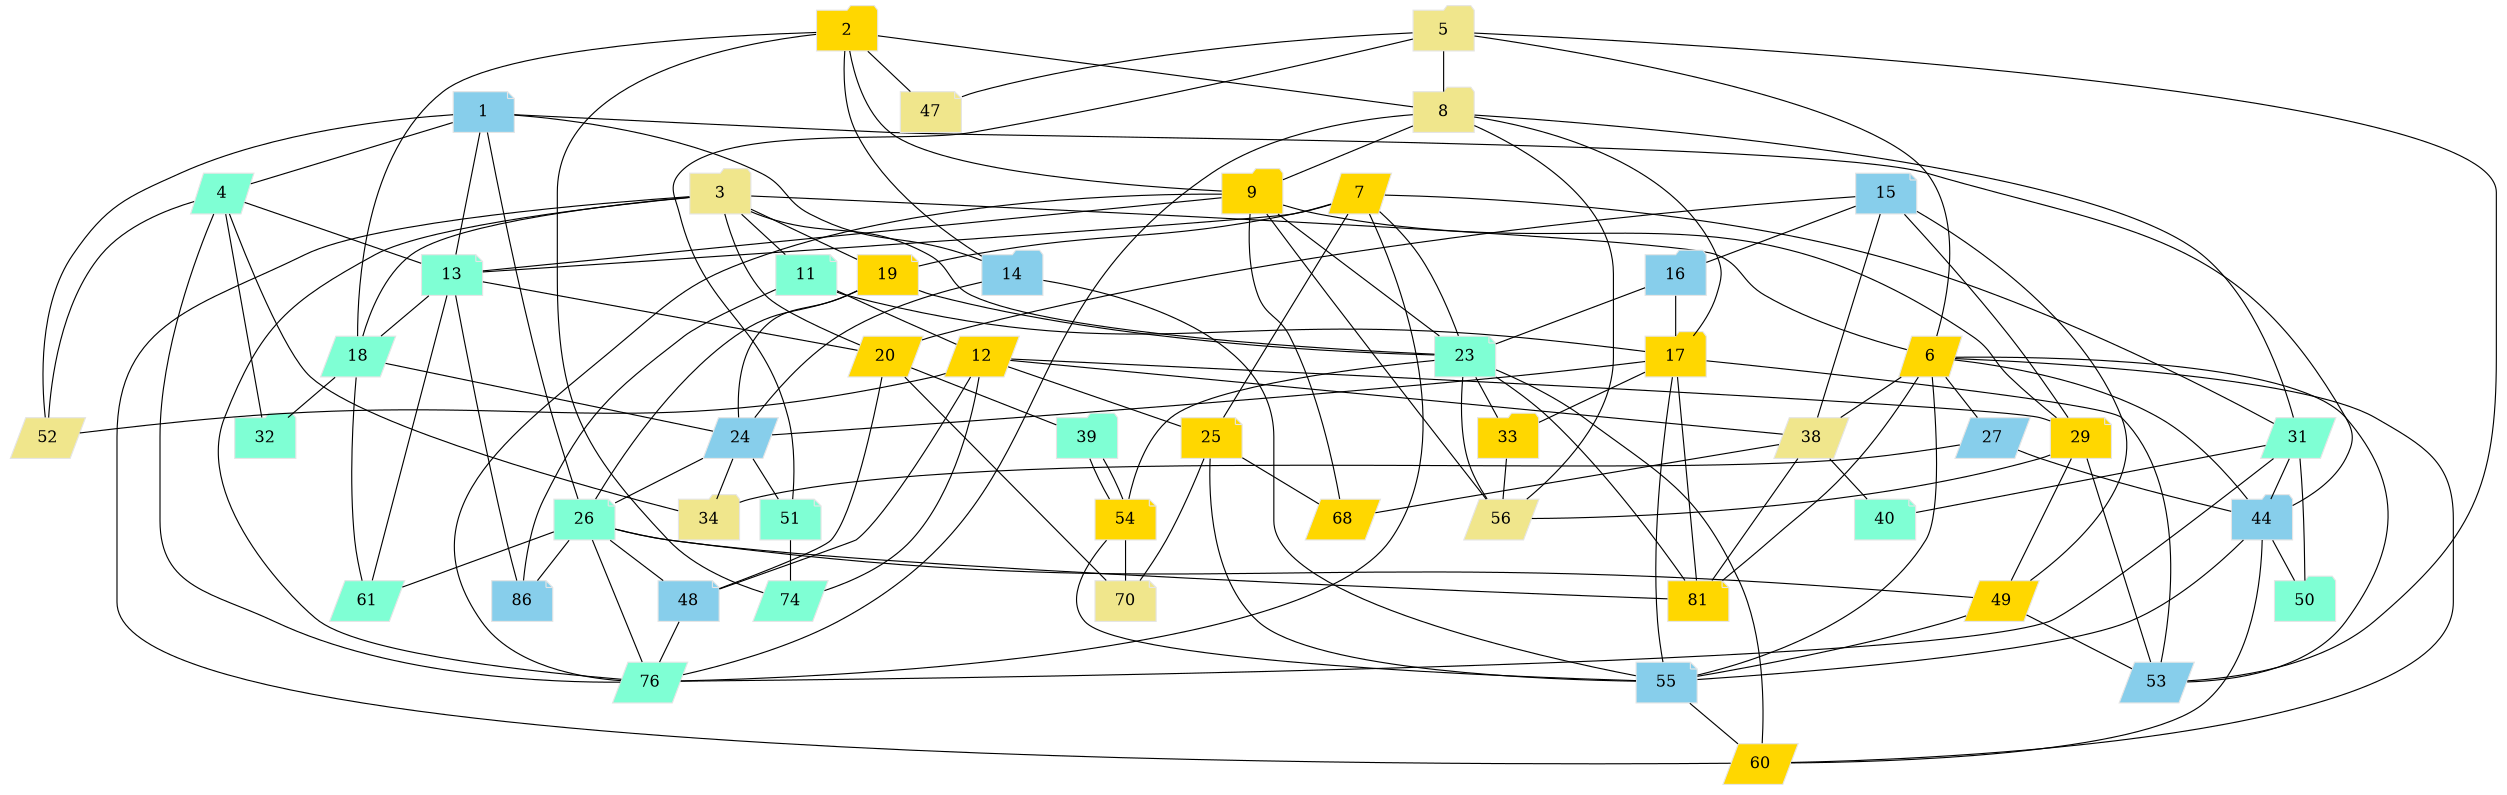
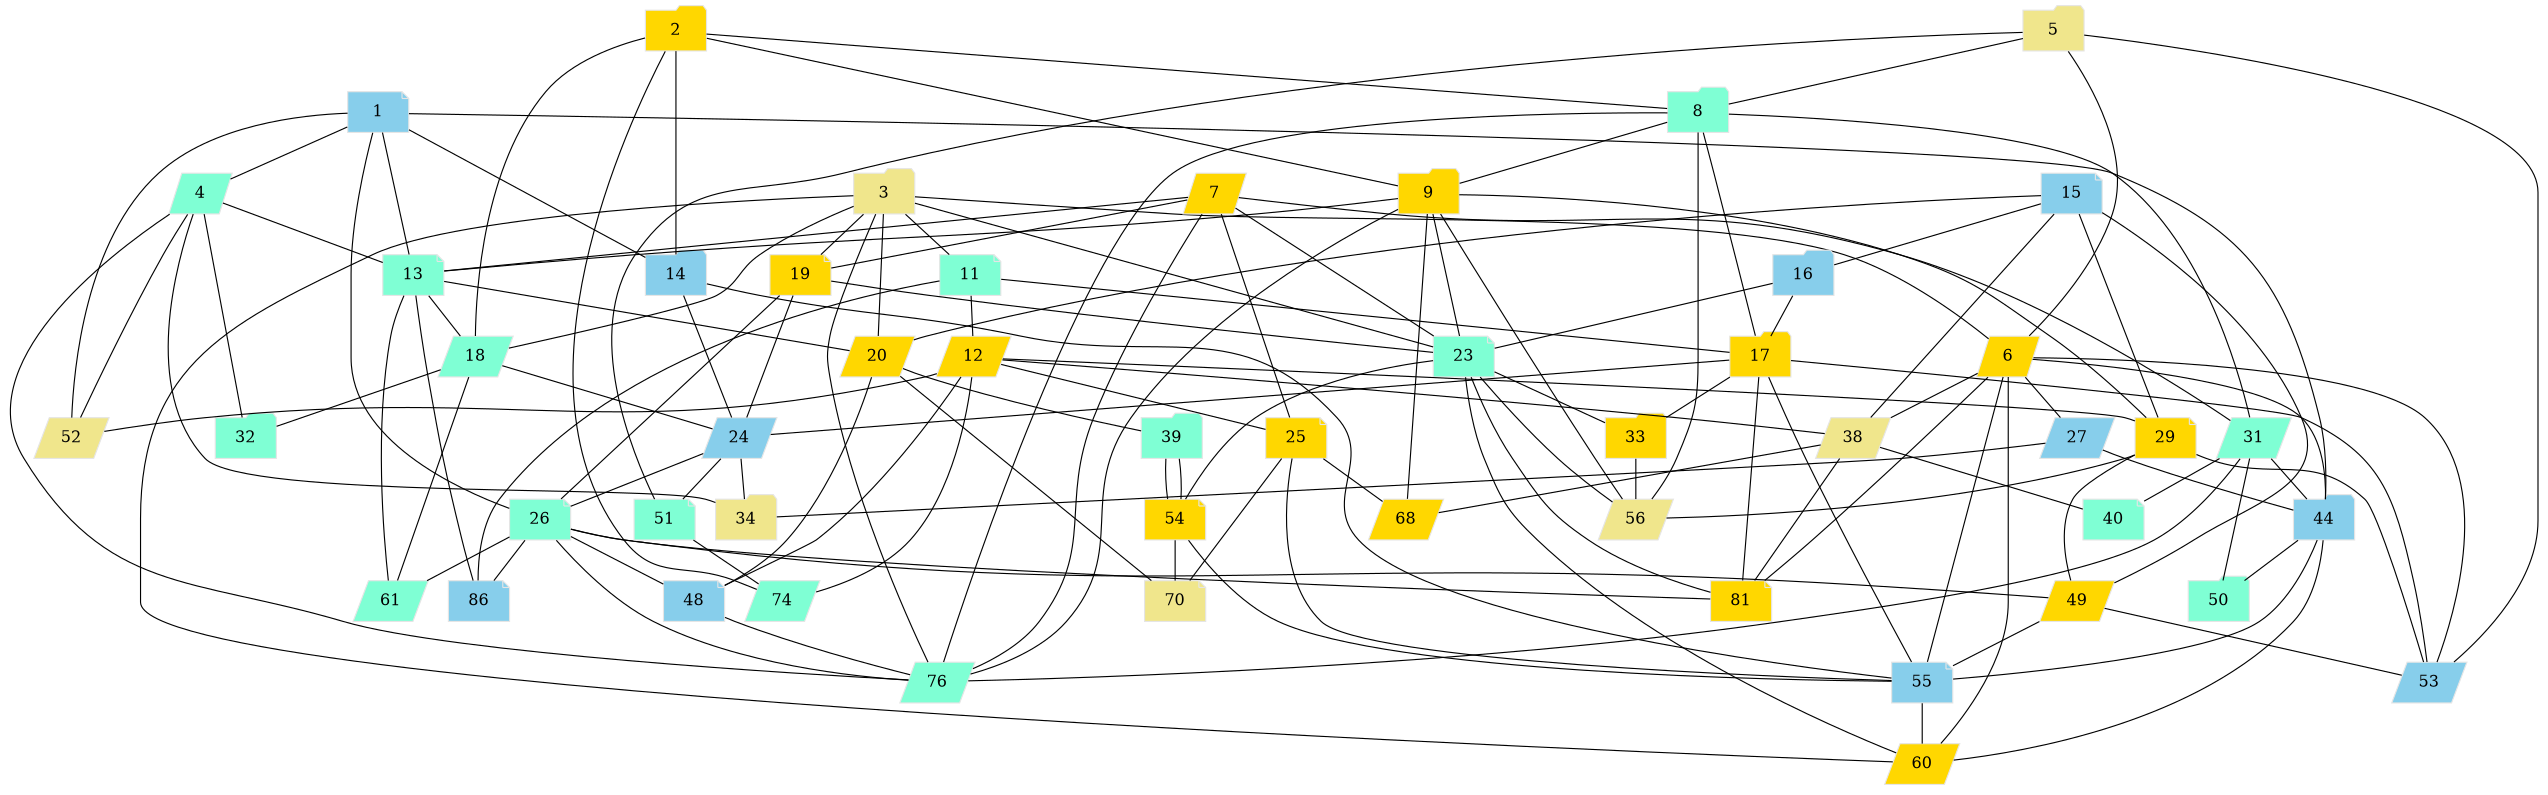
(931, 112) -> none
(1444, 112) -> (1698, 112)
